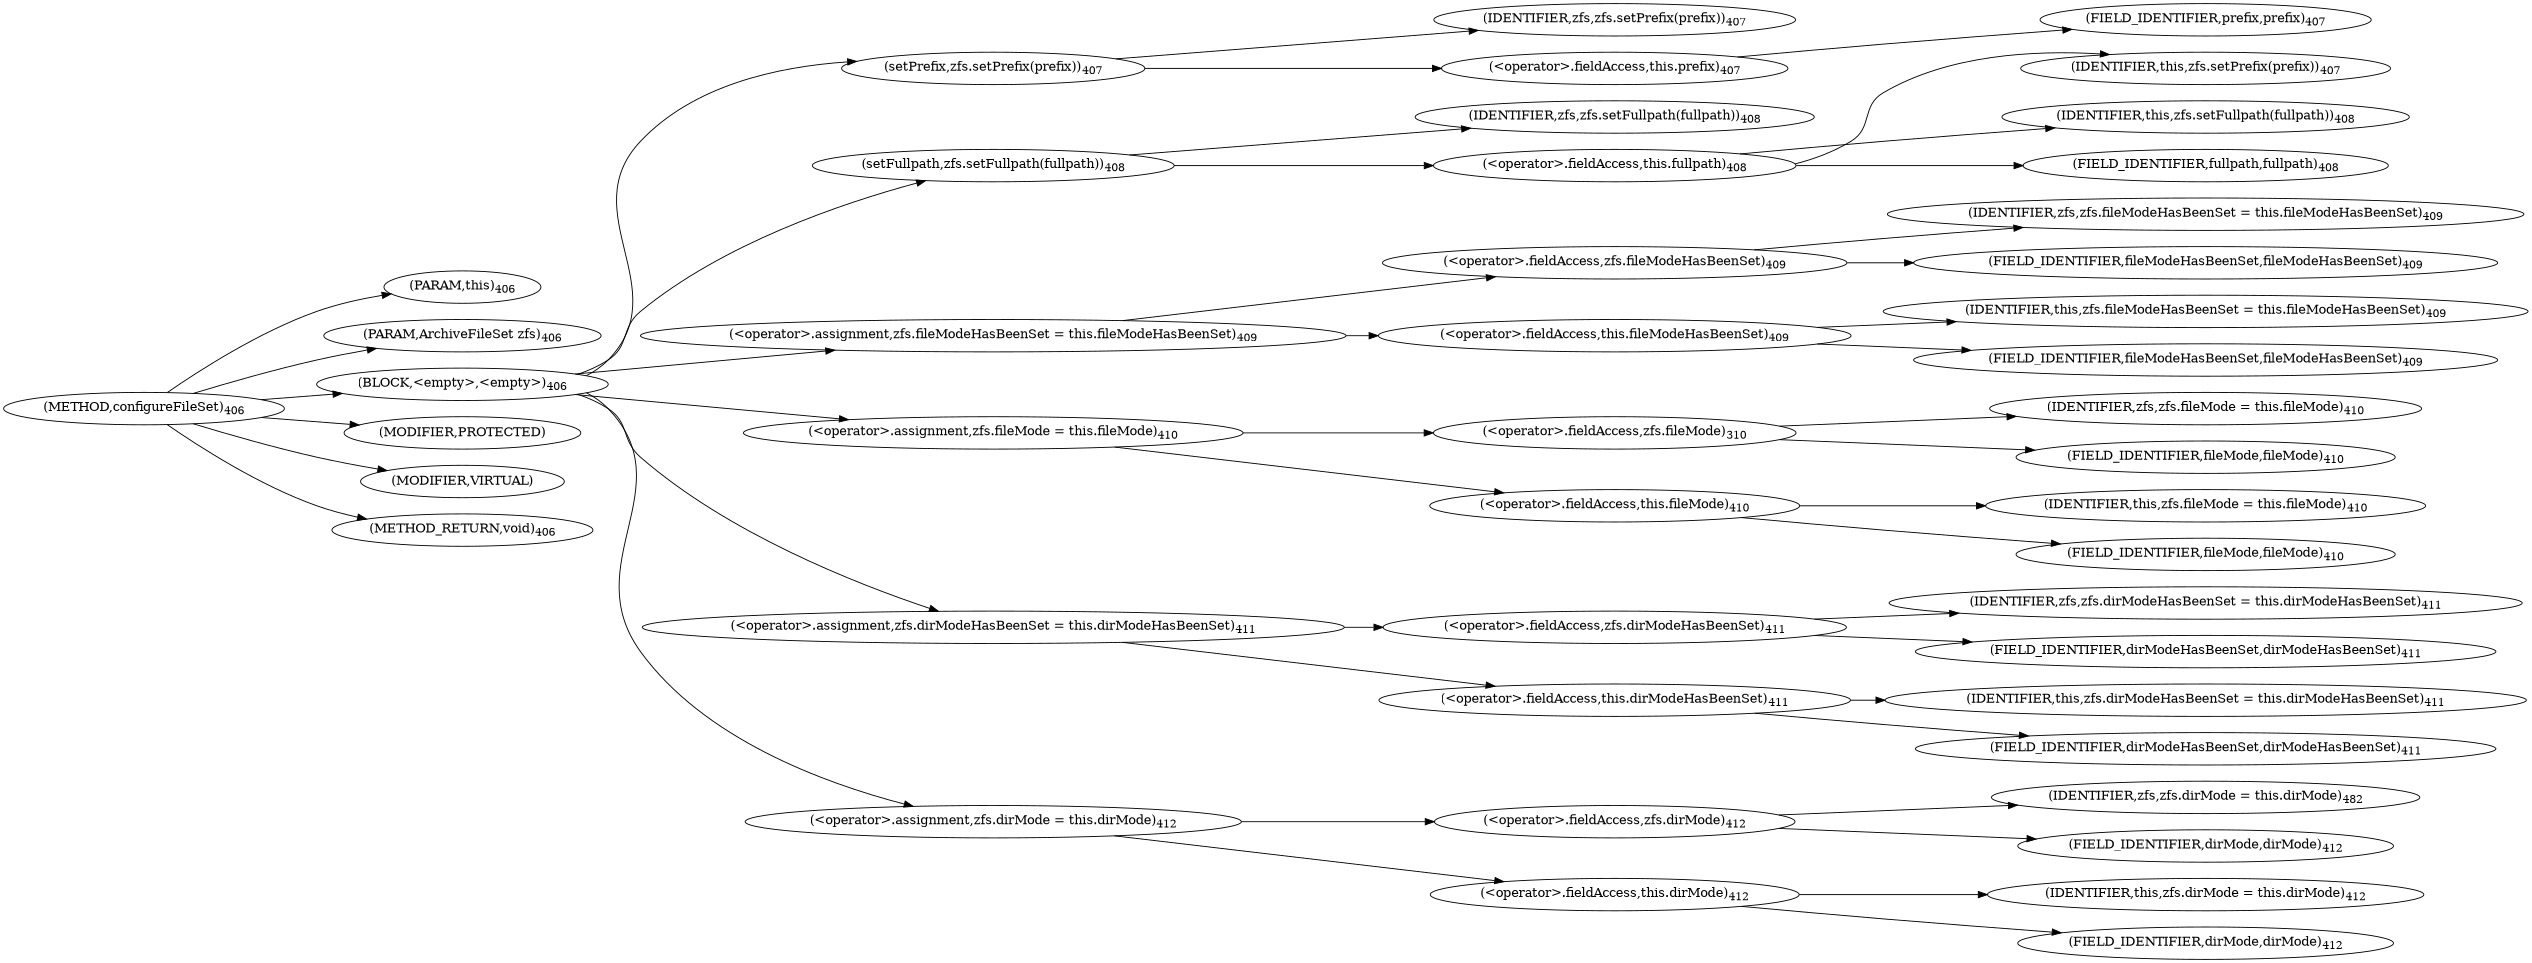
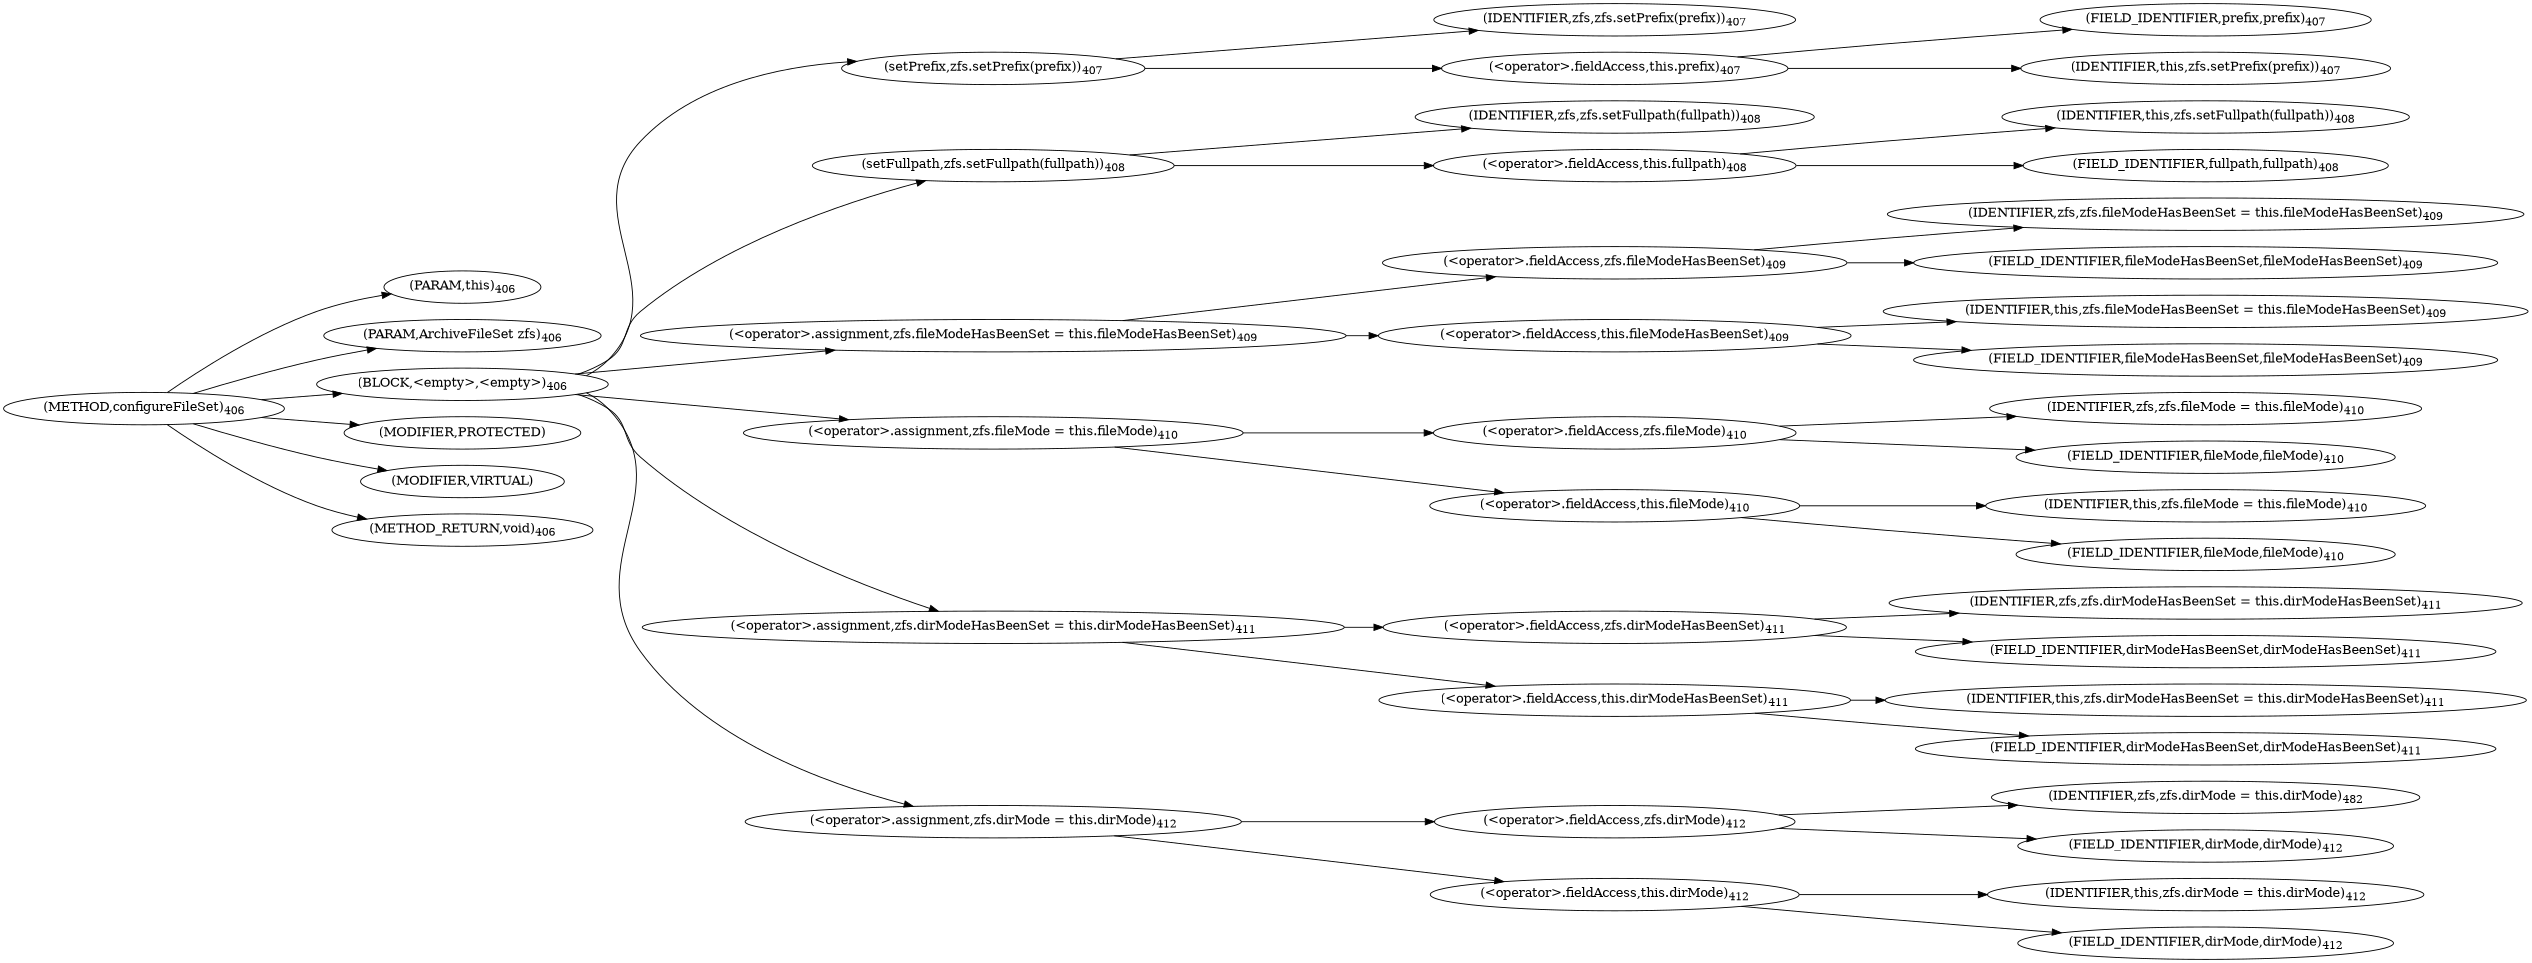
(1930, 72) -> (1900, 68)
(1737, 432) -> (1737, 432)
